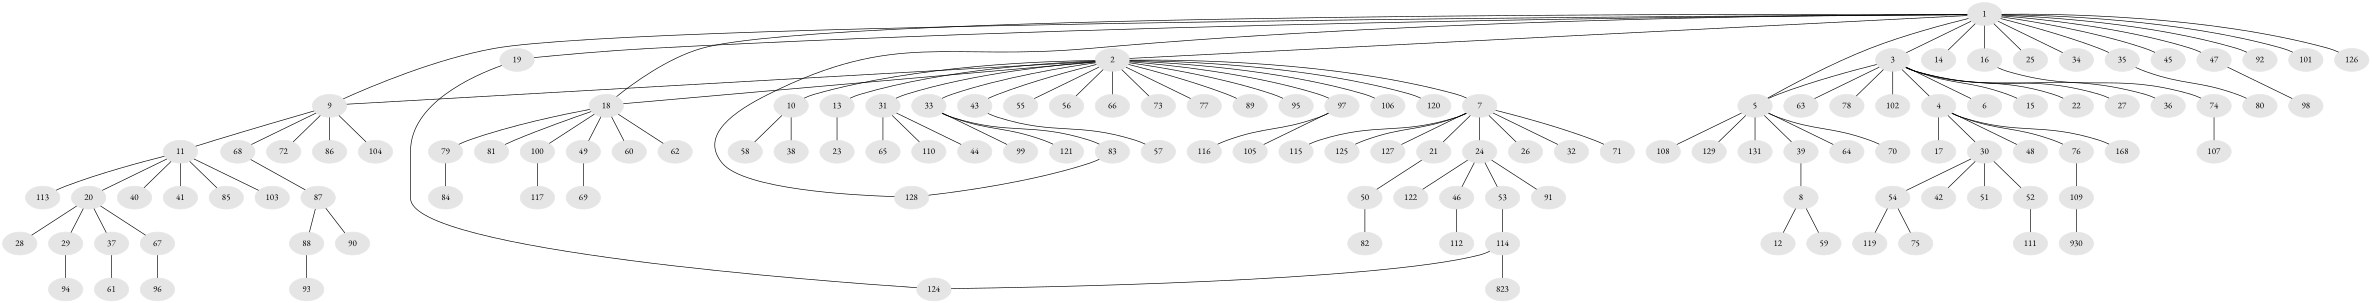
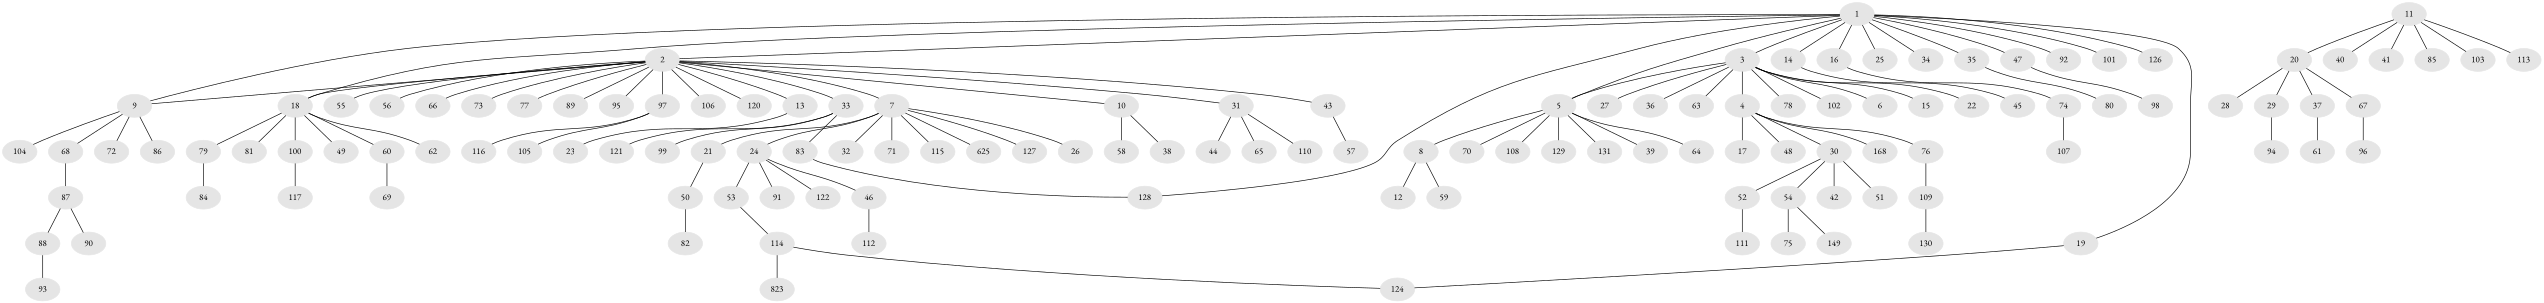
(2079, 31) -> (1903, 83)
(255, 128) -> none
(1342, 152) -> (984, 152)
(583, 175) -> (387, 175)
(1801, 175) -> (1488, 125)
(1870, 244) -> (1834, 244)
(2076, 244) -> (1926, 244)
